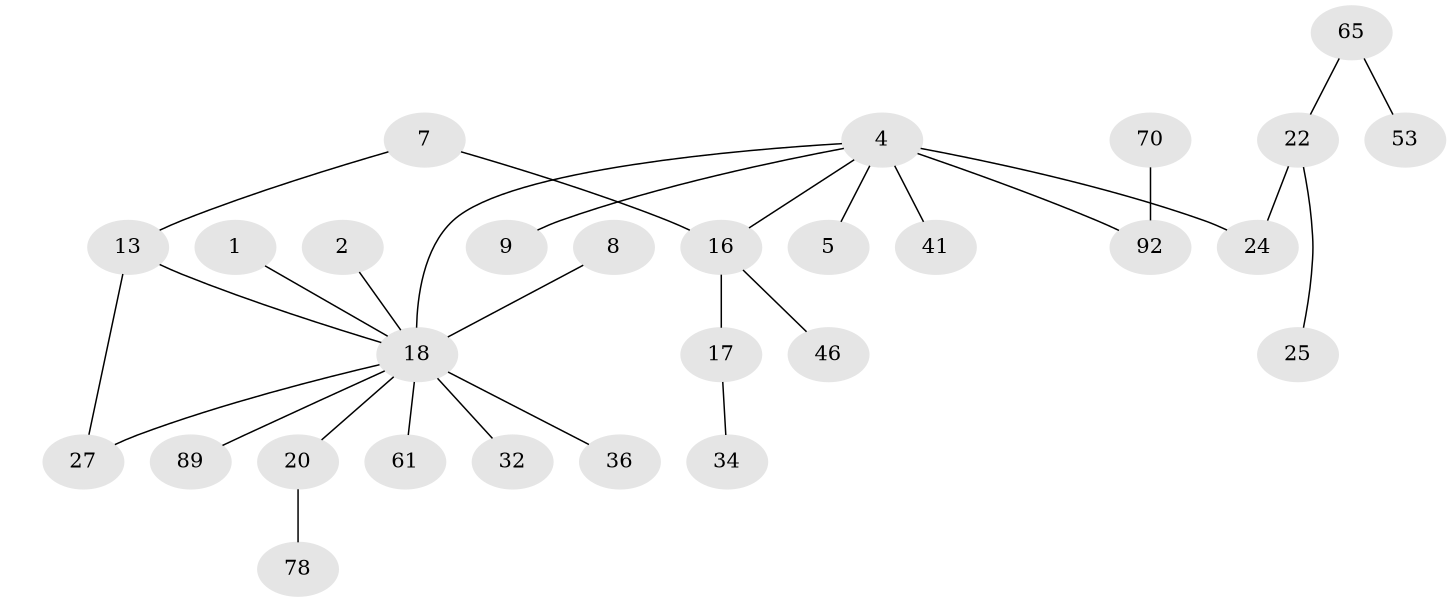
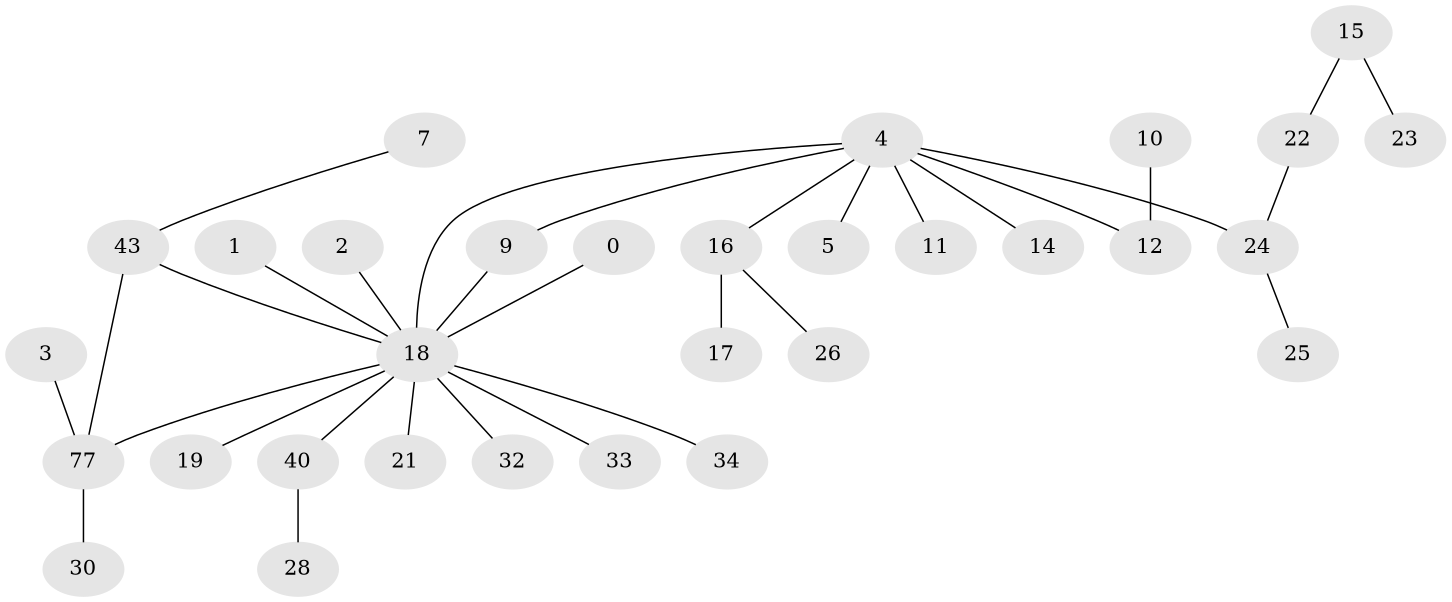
(1352, 33) -> (1352, 33)
(1150, 140) -> (1150, 140)
(1405, 140) -> (1405, 140)
(577, 188) -> none
(128, 247) -> (128, 247)
(614, 247) -> (614, 247)
(936, 247) -> (936, 247)
none -> (1043, 247)
(1150, 247) -> (1150, 247)
(1313, 247) -> (1278, 301)
none -> (462, 301)
none -> (46, 355)
(829, 355) -> (829, 355)
(724, 408) -> (576, 401)
(83, 462) -> (83, 462)
(191, 462) -> (191, 462)
(298, 462) -> (298, 462)
(405, 462) -> (405, 462)
(620, 462) -> (620, 462)
none -> (83, 569)
(298, 569) -> (298, 569)
